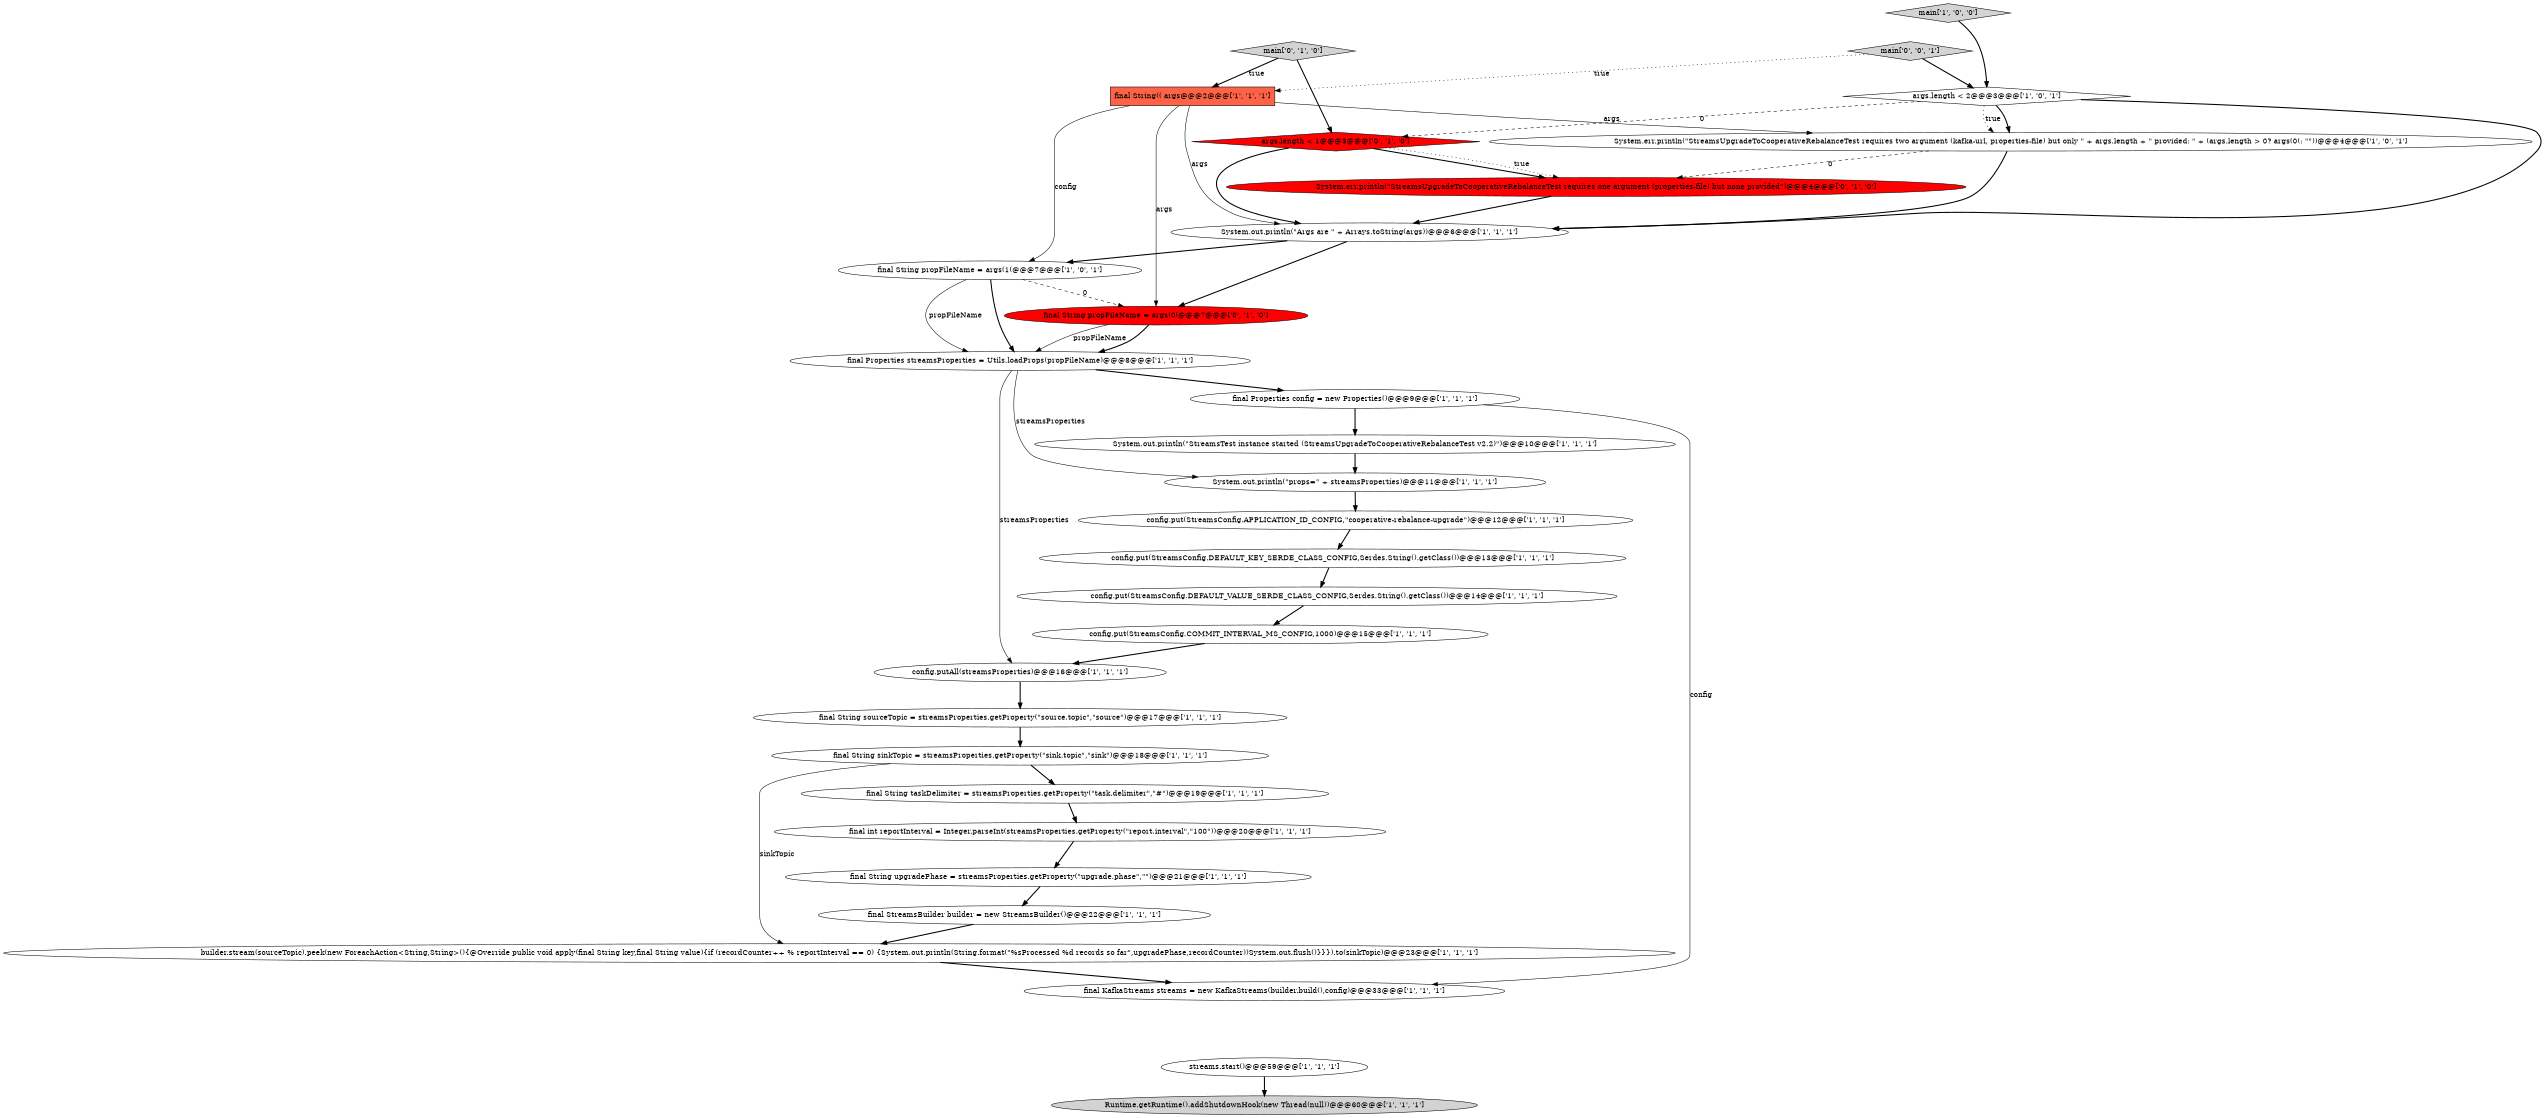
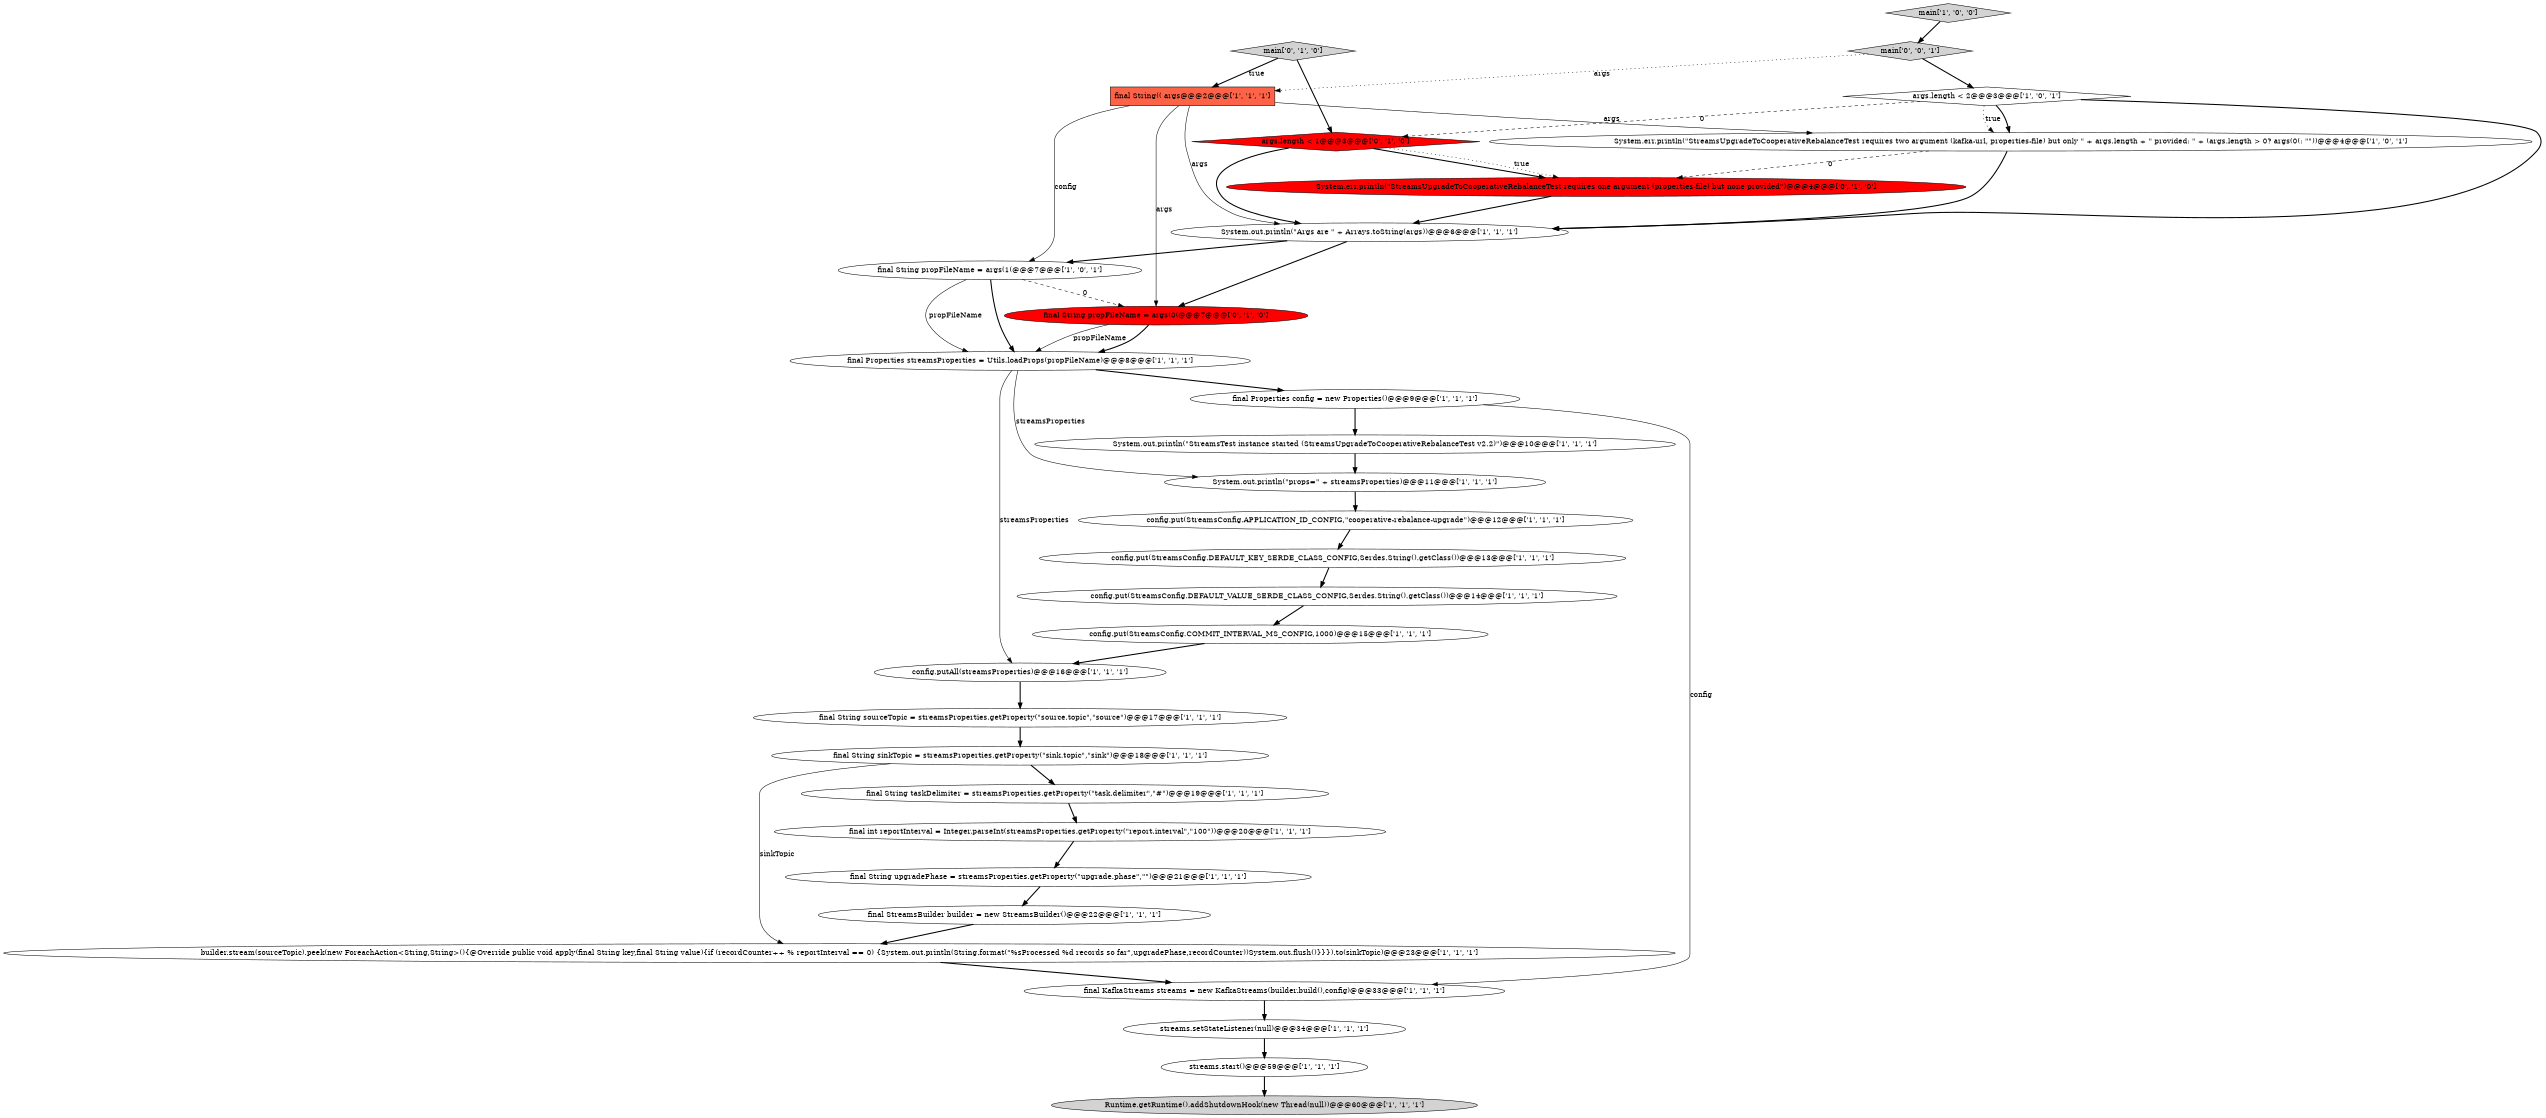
(1980, 48) -> (1931, 30)
(1602, 74) -> (1602, 74)
none -> (1264, 1029)
